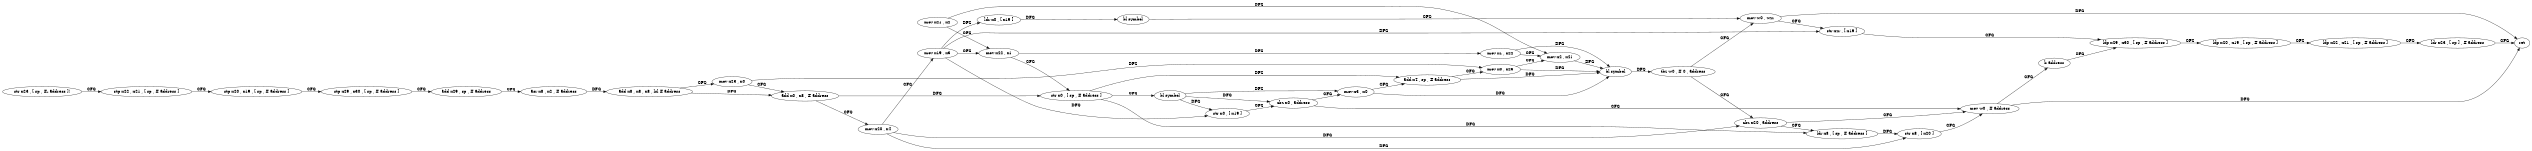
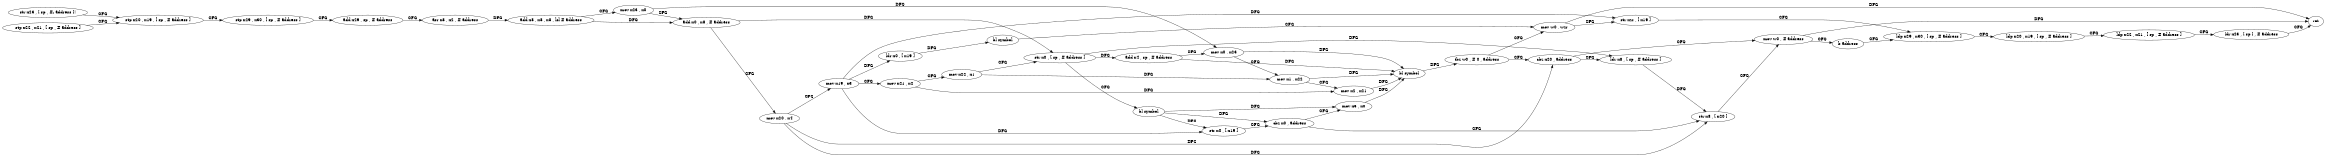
(967, 53) -> (868, 84)
(1529, 64) -> (1254, 66)
(1387, 87) -> none
(90, 92) -> (100, 16)
(1636, 109) -> (1503, 131)
